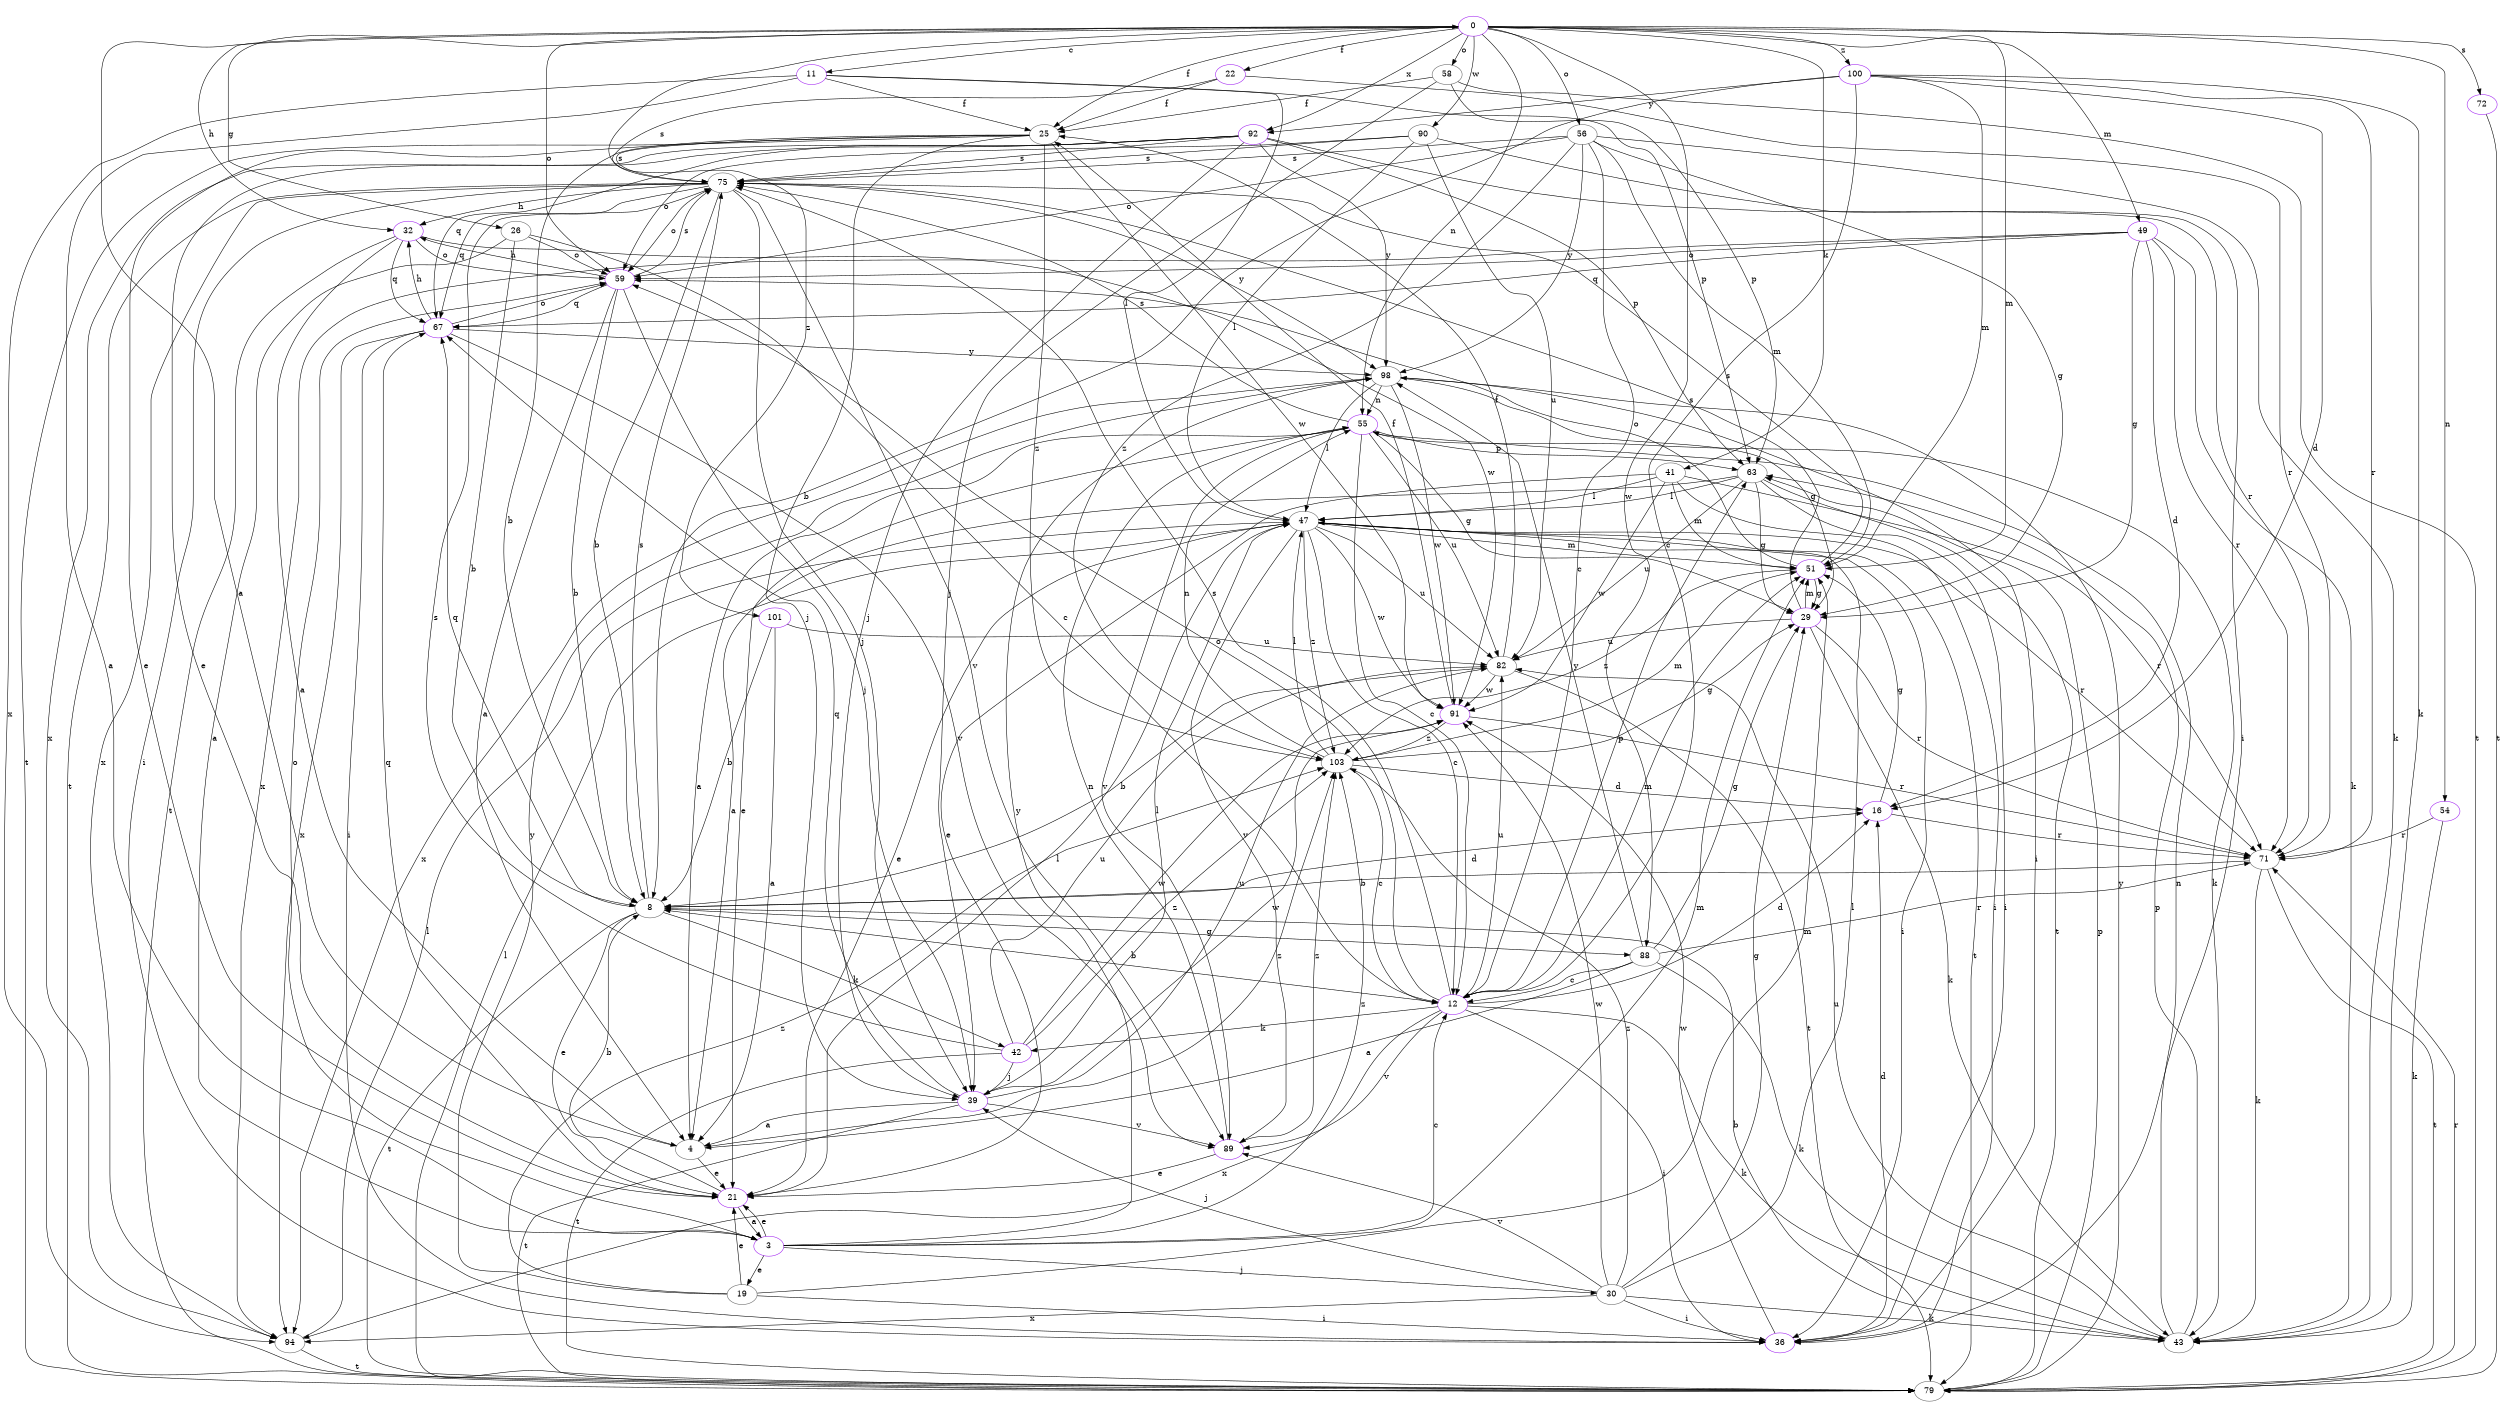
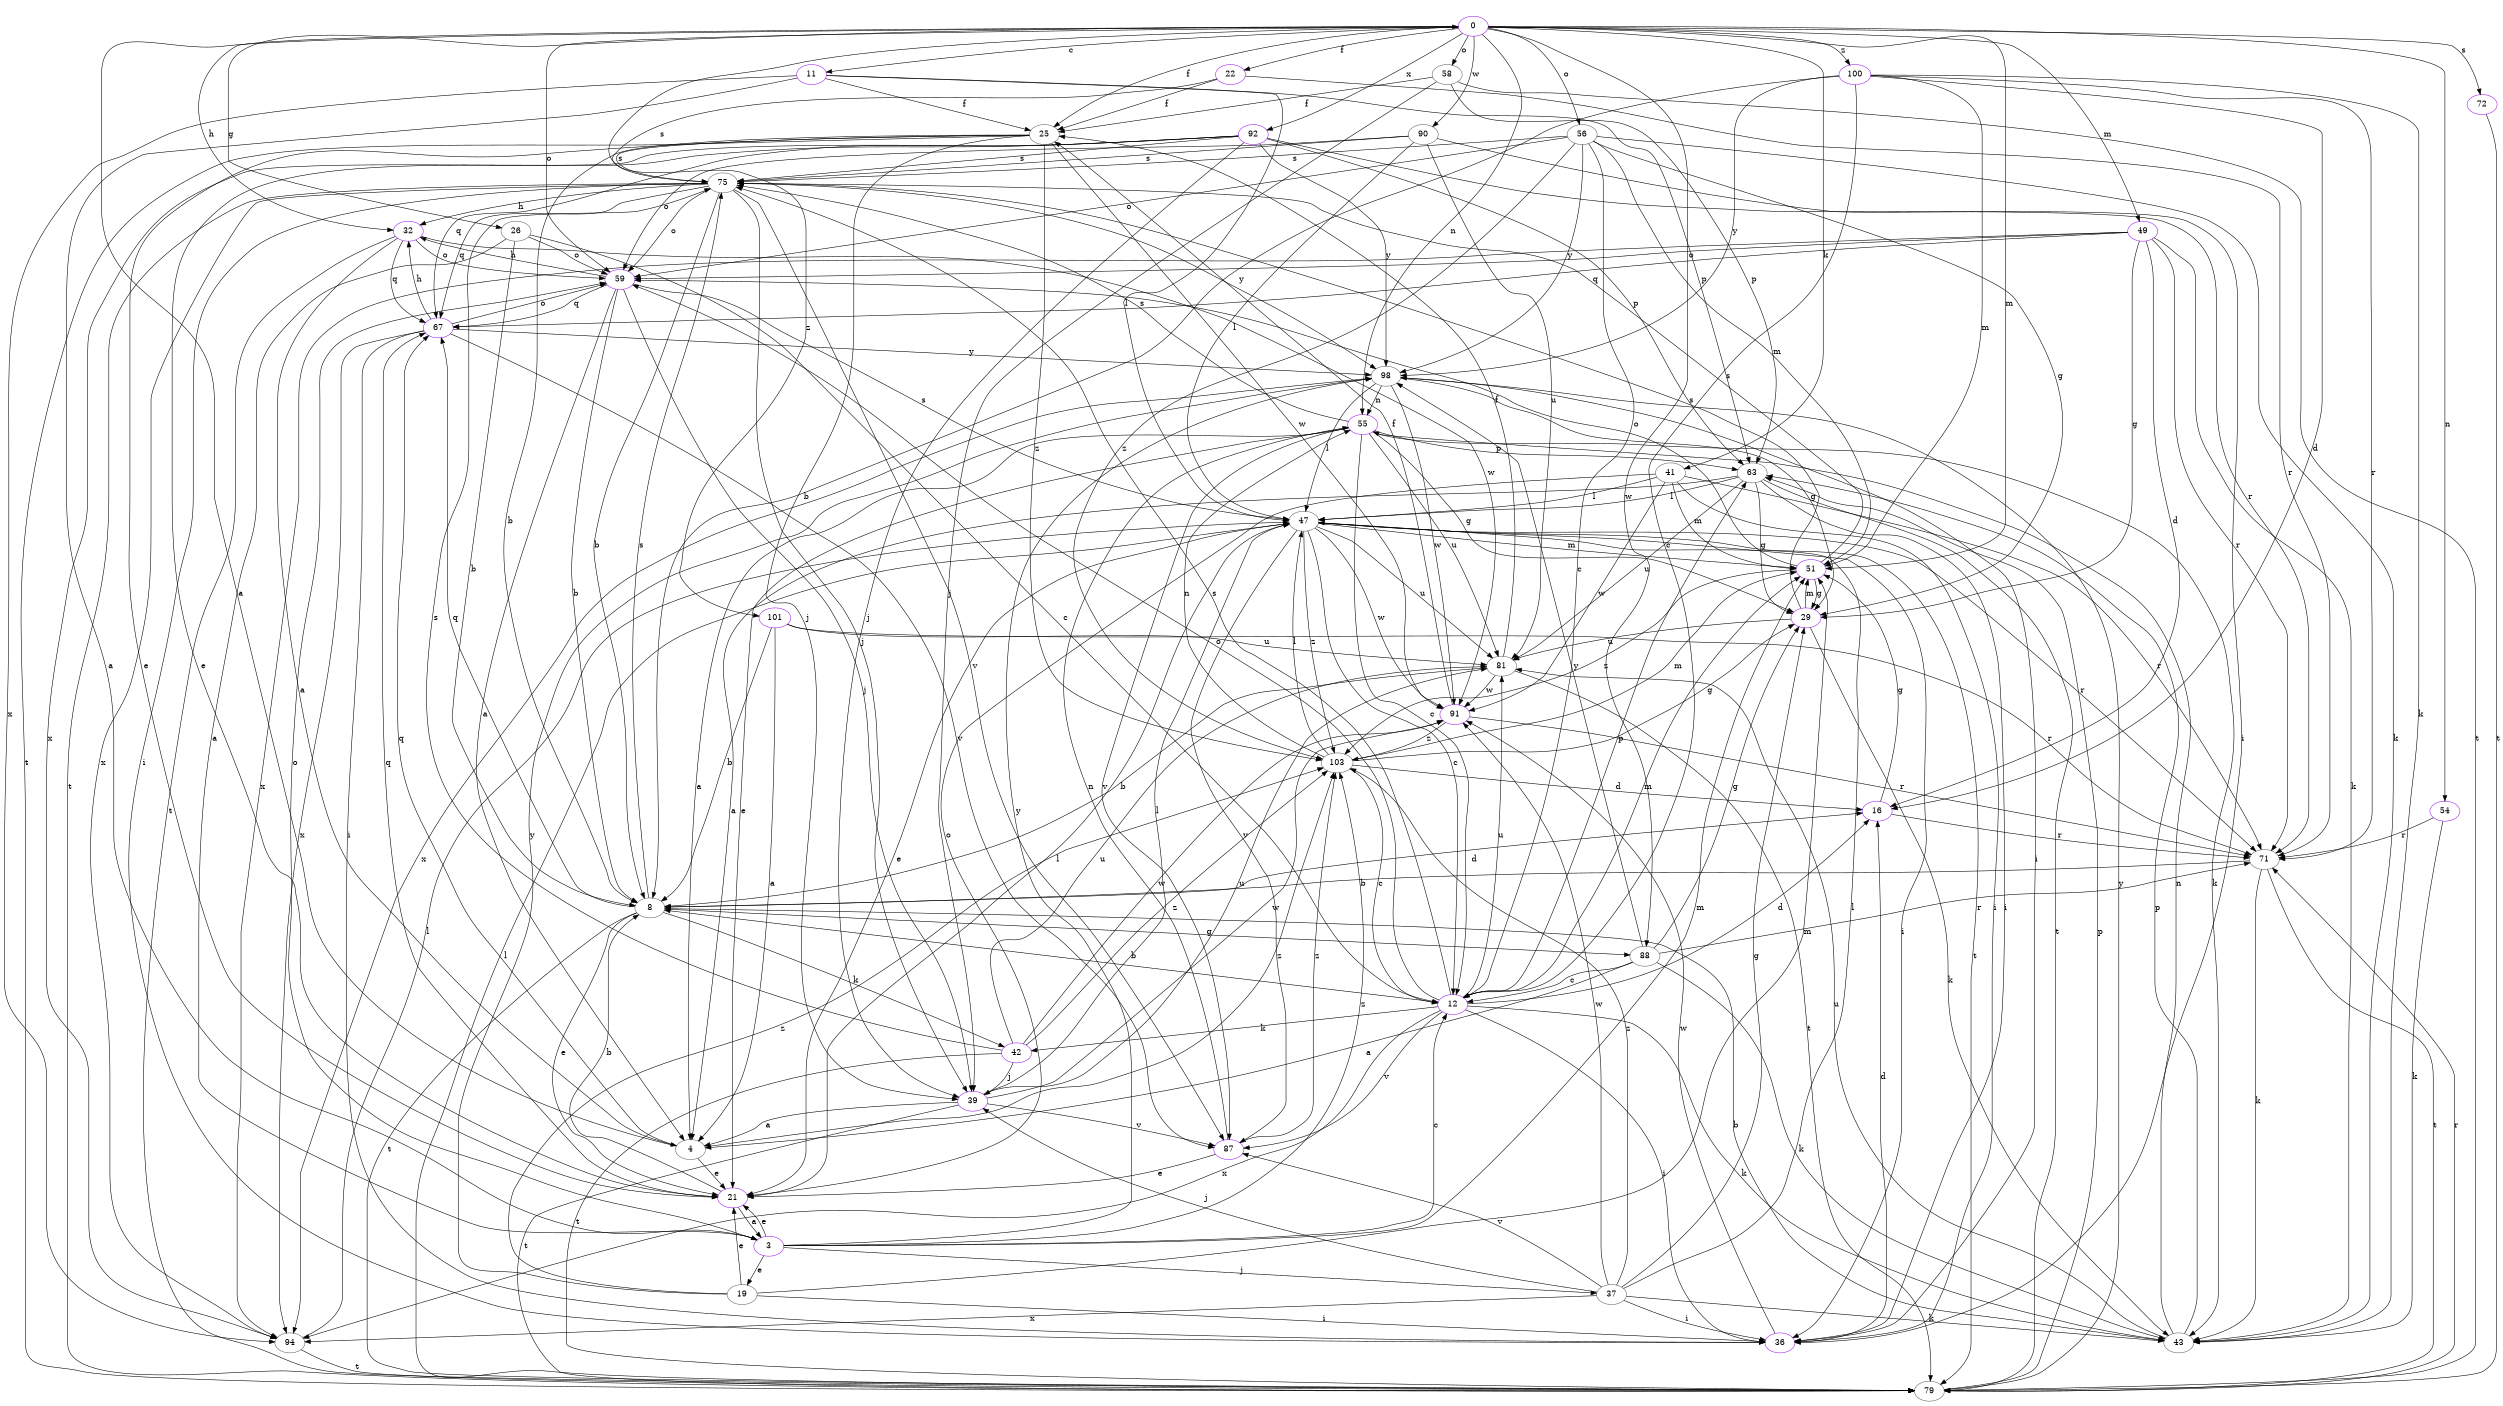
(1542, 105) -> (1694, 295)
(678, 241) -> (936, 412)
(830, 647) -> (407, 788)
(1502, 666) -> (1502, 666)
(1992, 778) -> (1543, 636)
(948, 835) -> (948, 835)
(1229, 1150) -> (1229, 1150)
(1612, 1295) -> (1612, 1295)
